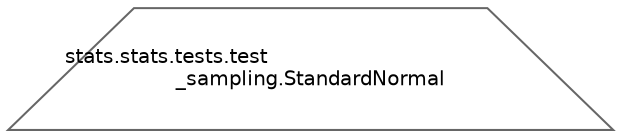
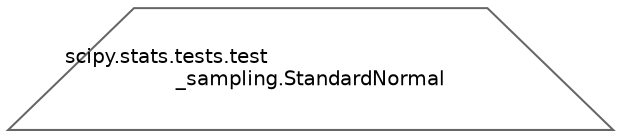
(311, 69) -> (311, 69)
